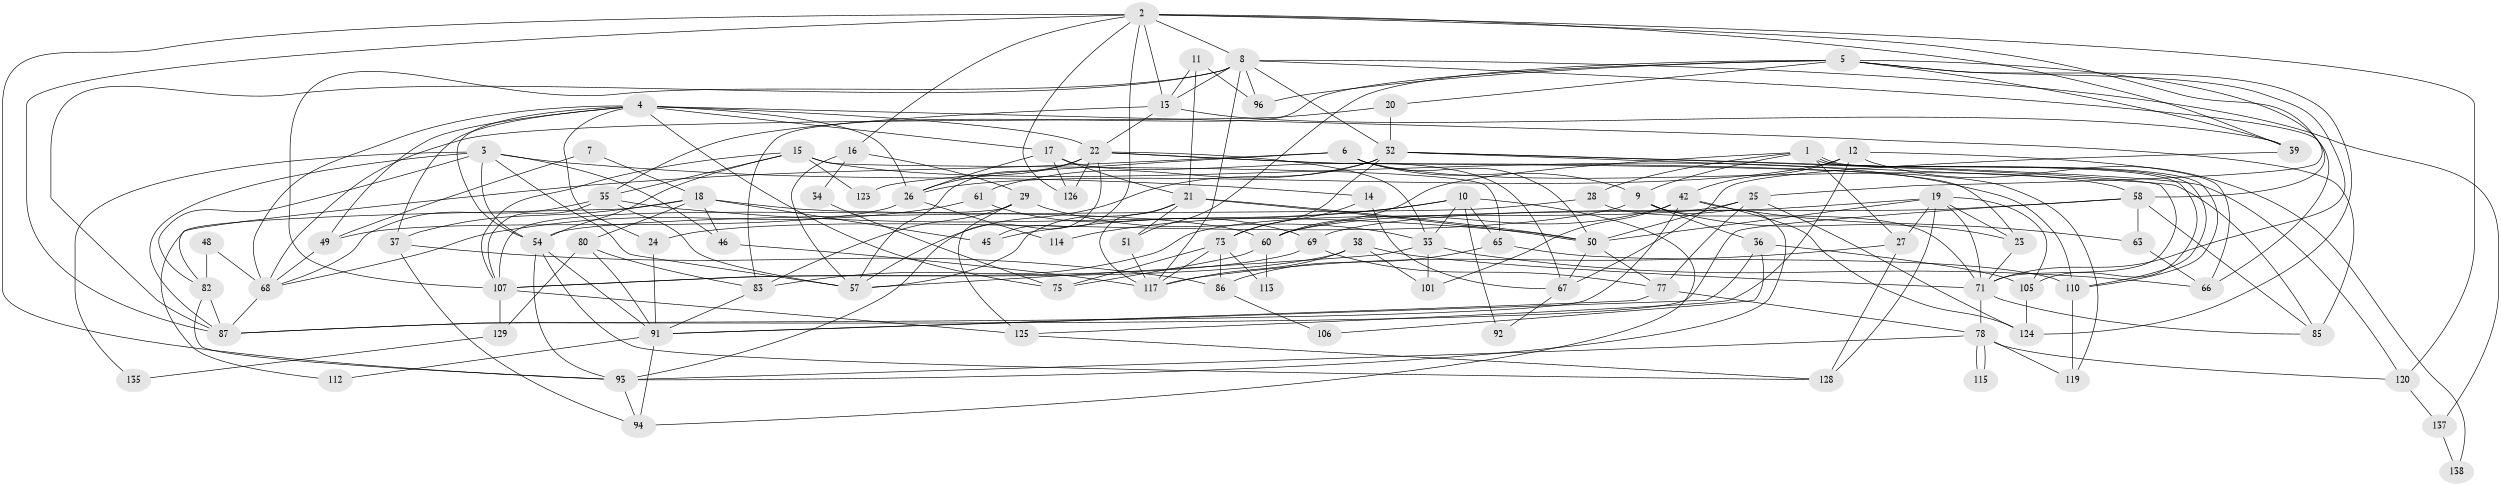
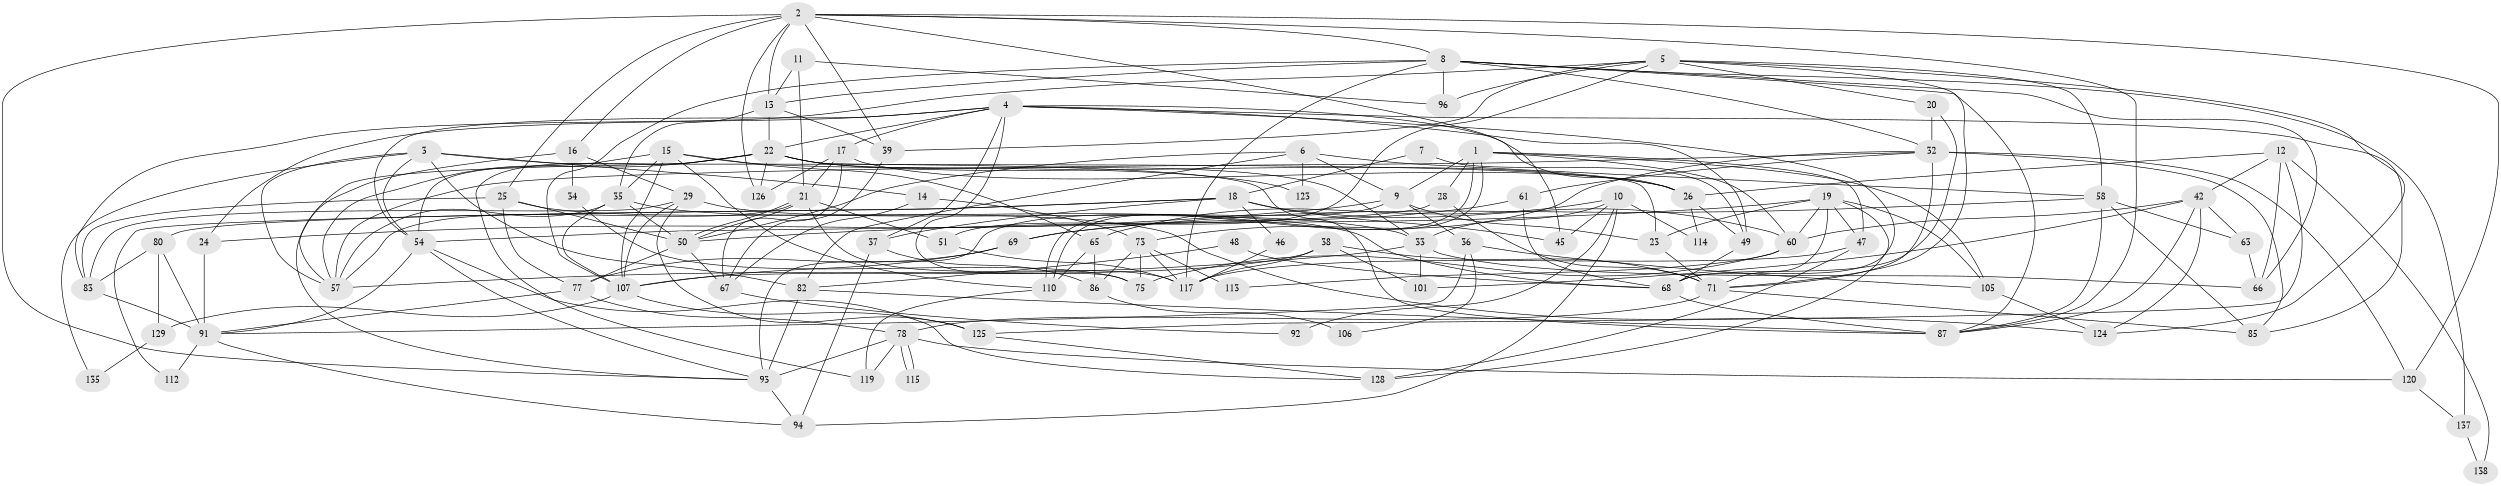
(601, 176) -> none
(1901, 243) -> (1862, 243)
